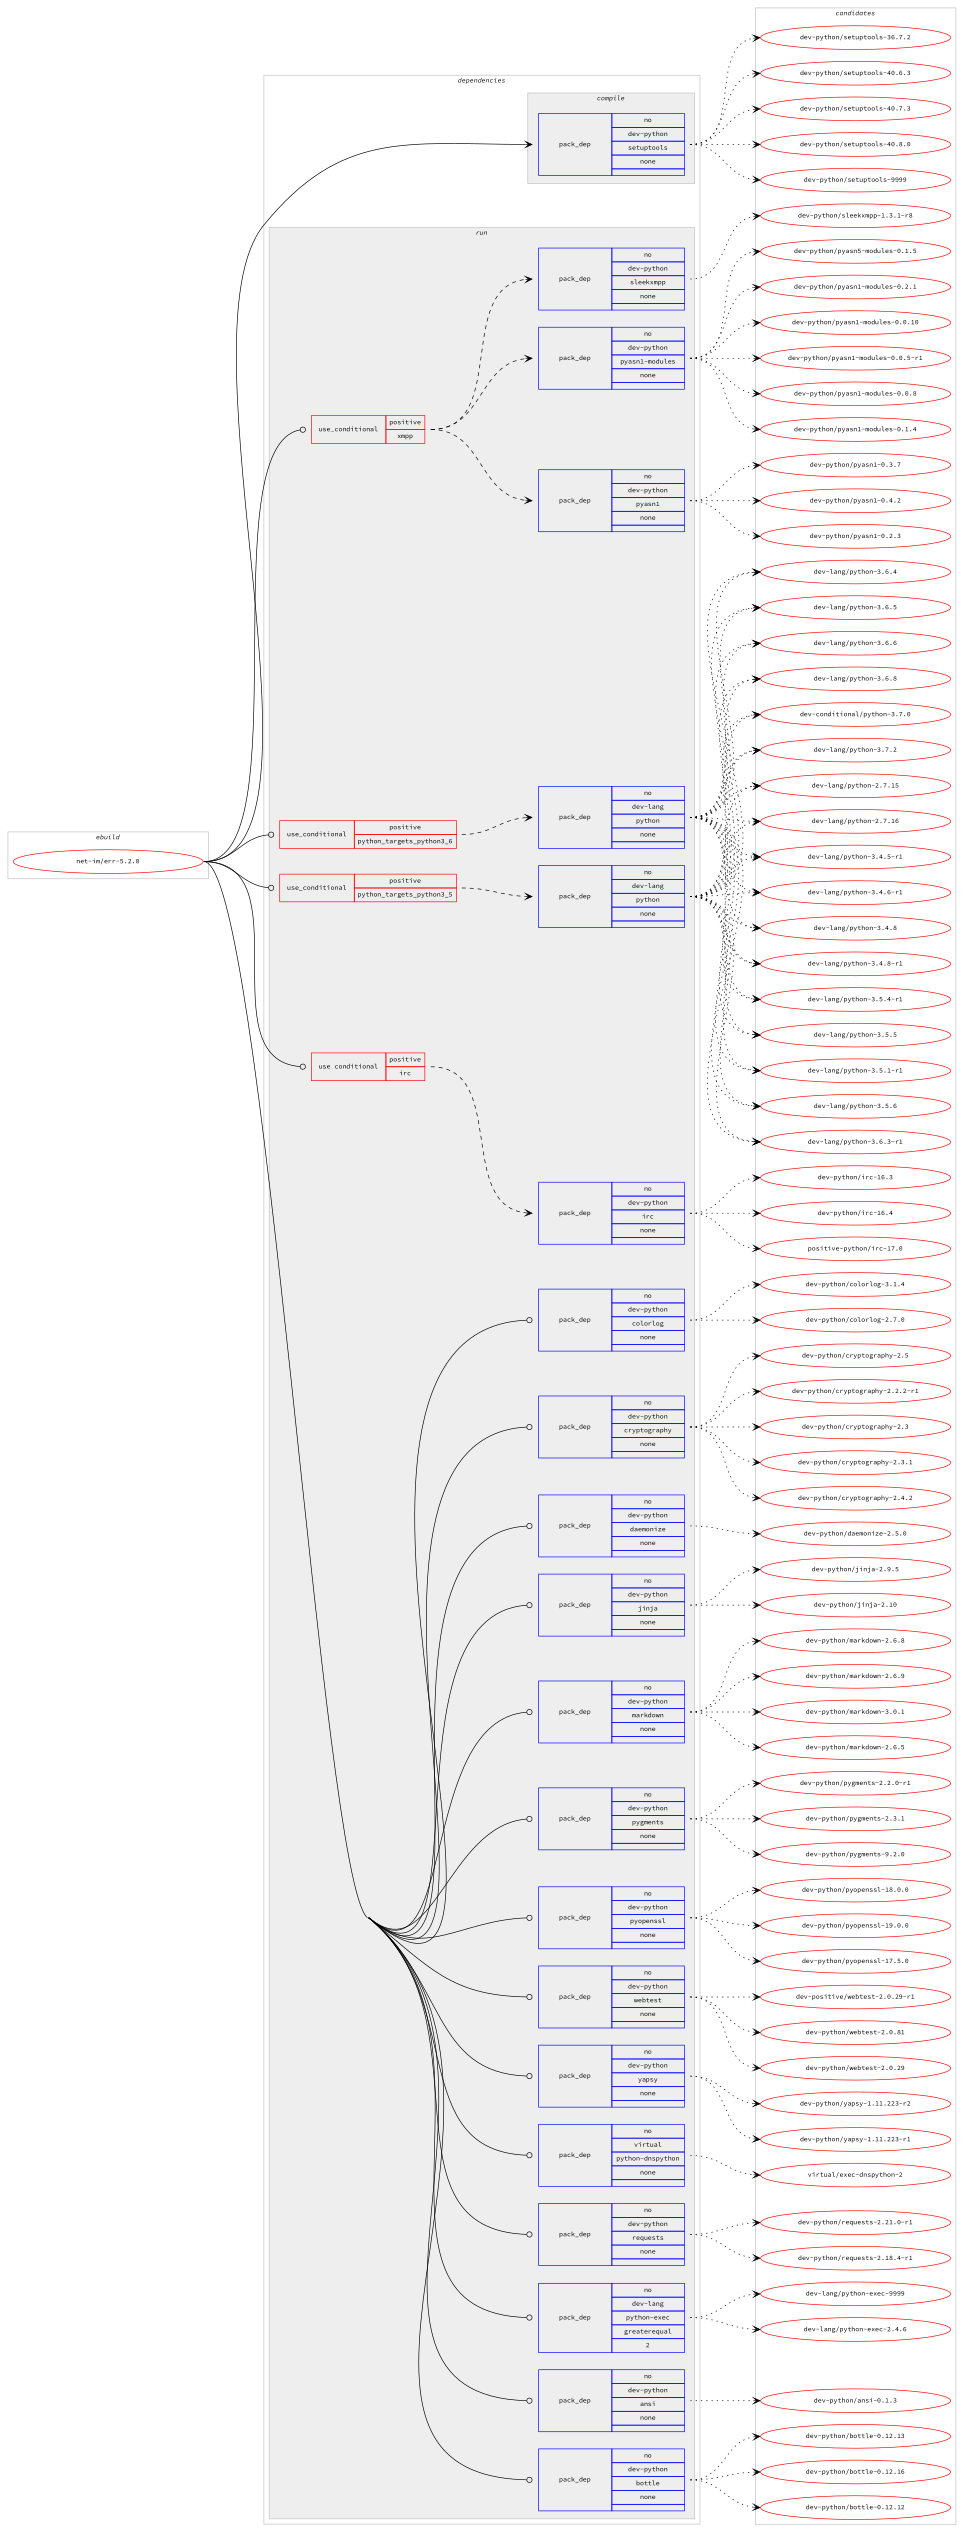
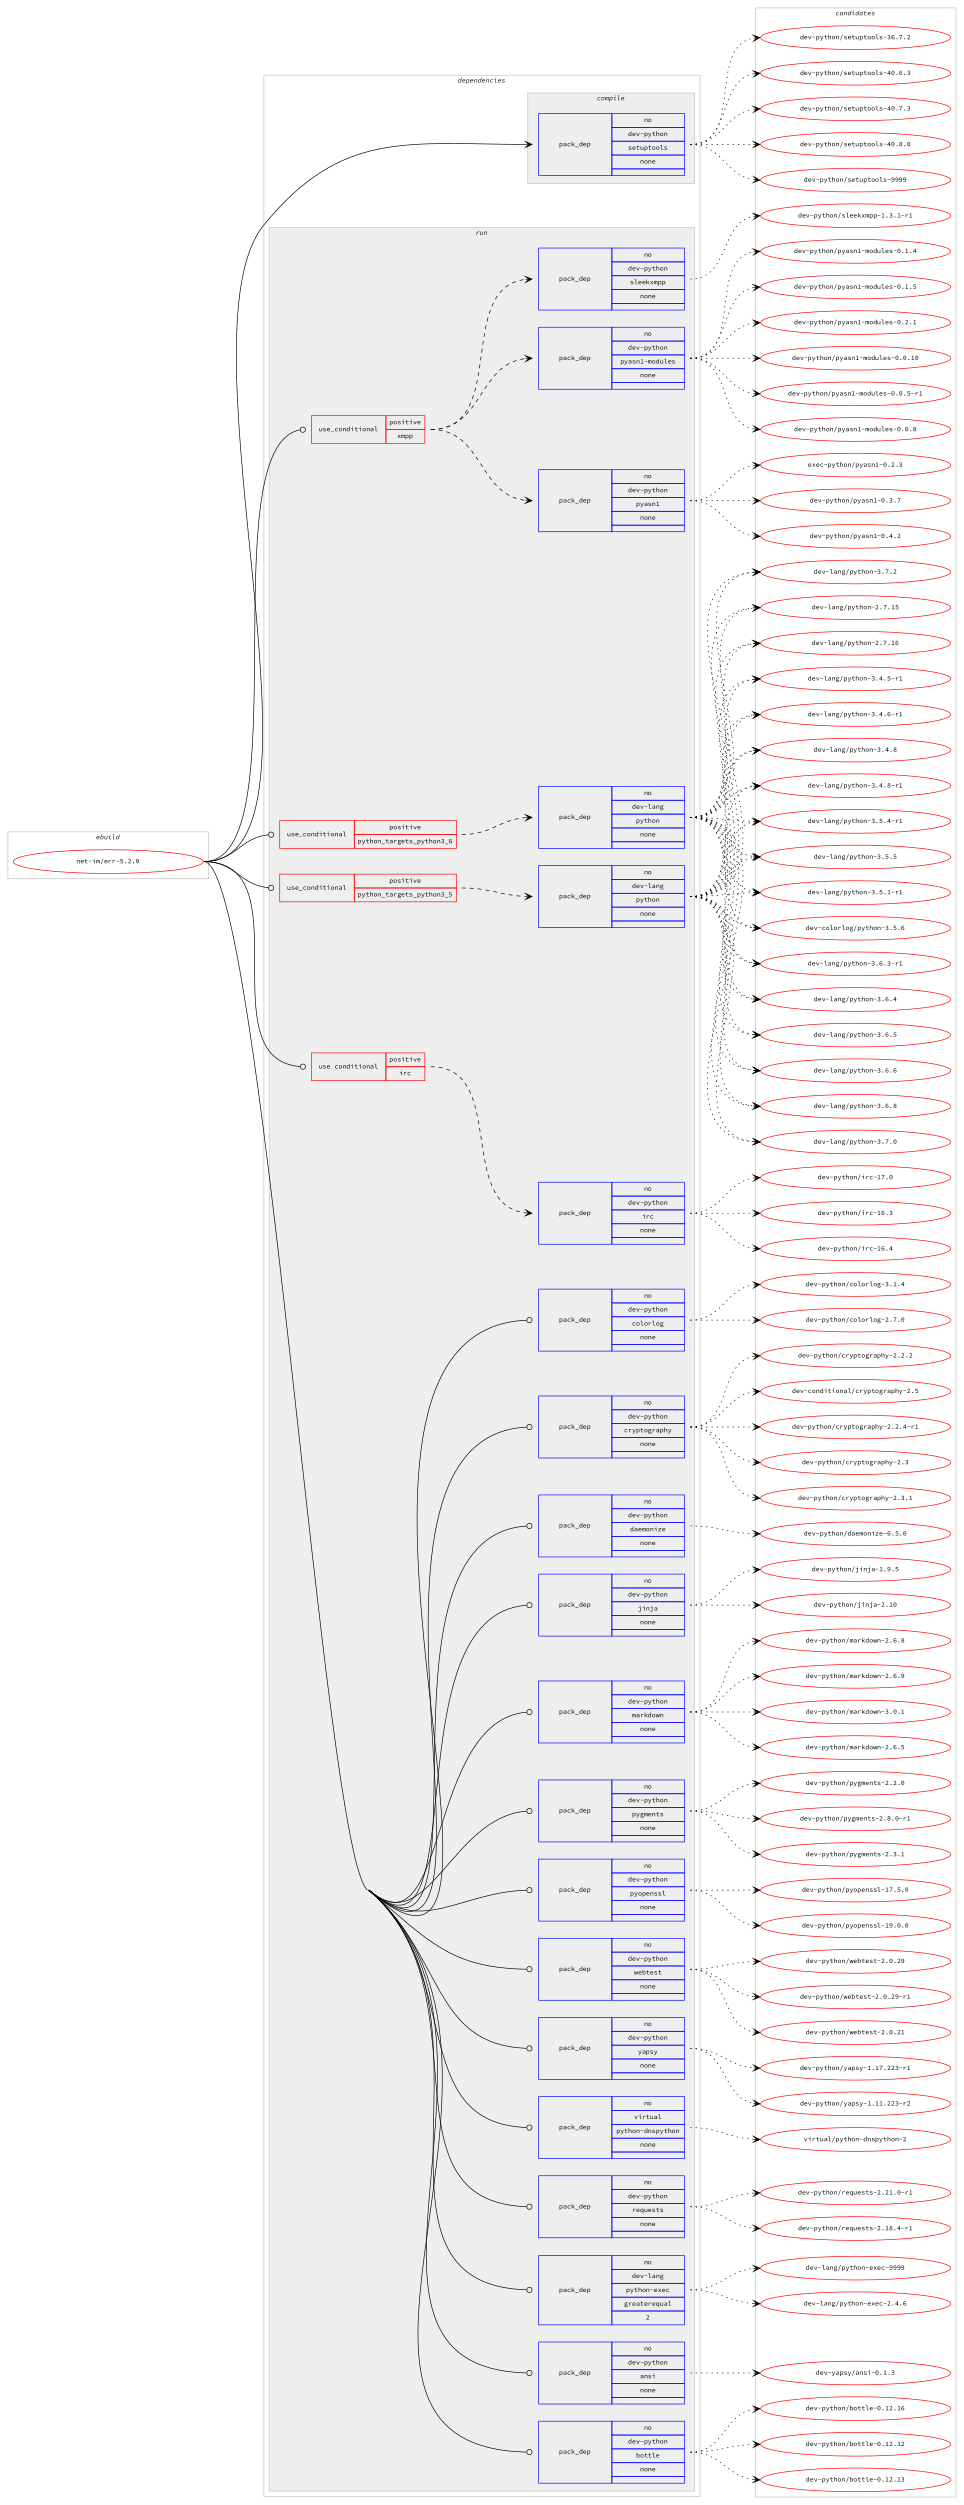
(856, 216) -> (856, 216)
(856, 251) -> (856, 287)
(856, 536) -> (856, 465)
(856, 714) -> (856, 1142)
(856, 1106) -> (856, 928)
(856, 1249) -> (856, 1178)
(856, 1356) -> (856, 1391)
(856, 1391) -> (856, 1427)
(856, 1498) -> (856, 1356)
(856, 1534) -> (856, 1534)
(856, 1569) -> (856, 1569)
(856, 1783) -> (856, 1819)
(856, 1854) -> (856, 1783)
(856, 1890) -> none
(856, 1997) -> (856, 1997)
(856, 2033) -> (856, 2033)
(856, 2139) -> (856, 2068)
(856, 2175) -> (856, 2139)
(856, 2401) -> (856, 2373)
